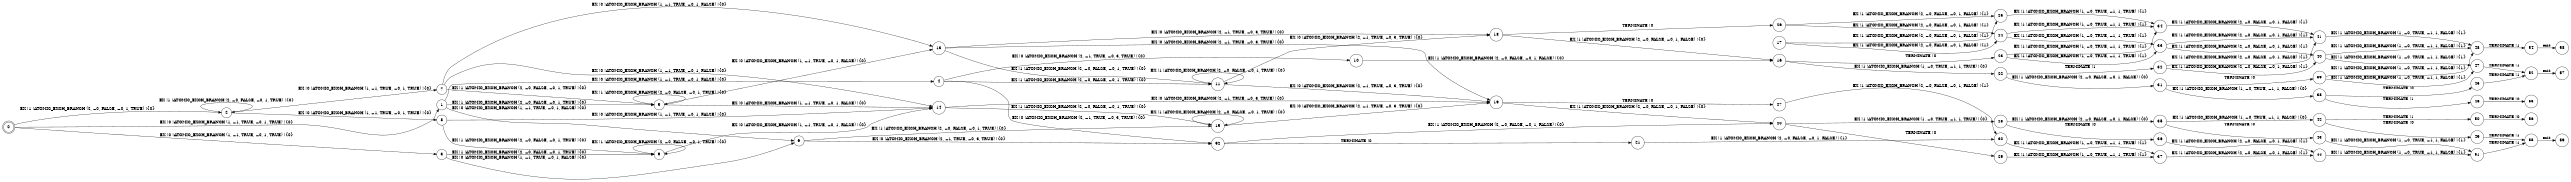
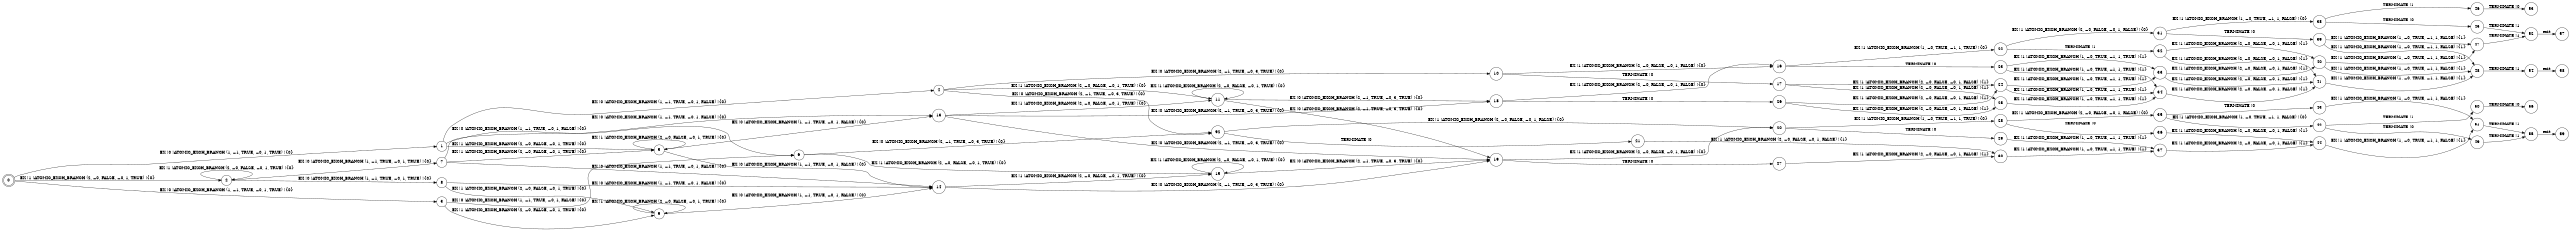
none -> (1636, 80)
